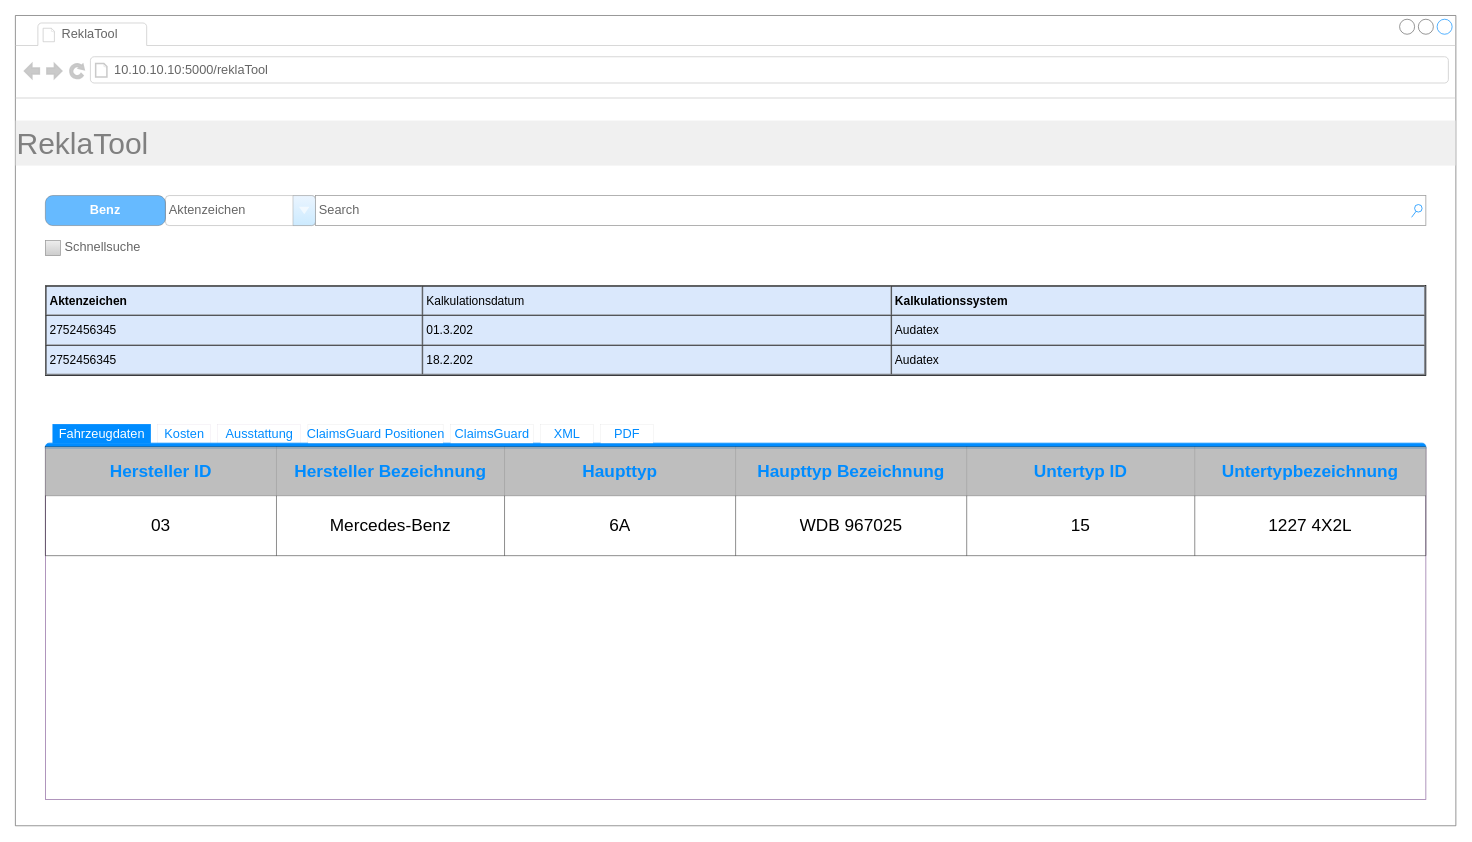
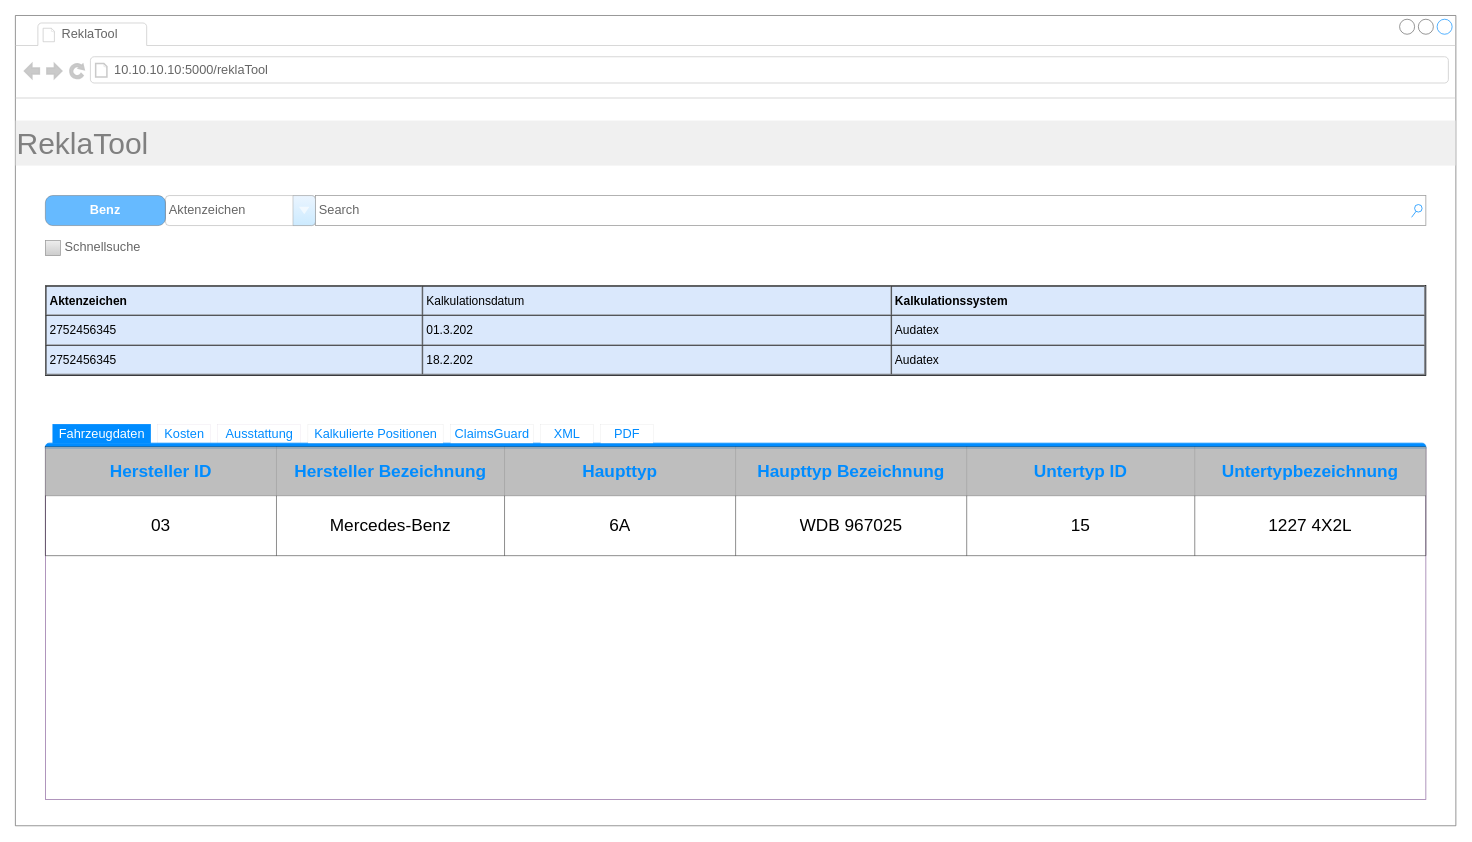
(376, 434) -> (376, 434)
